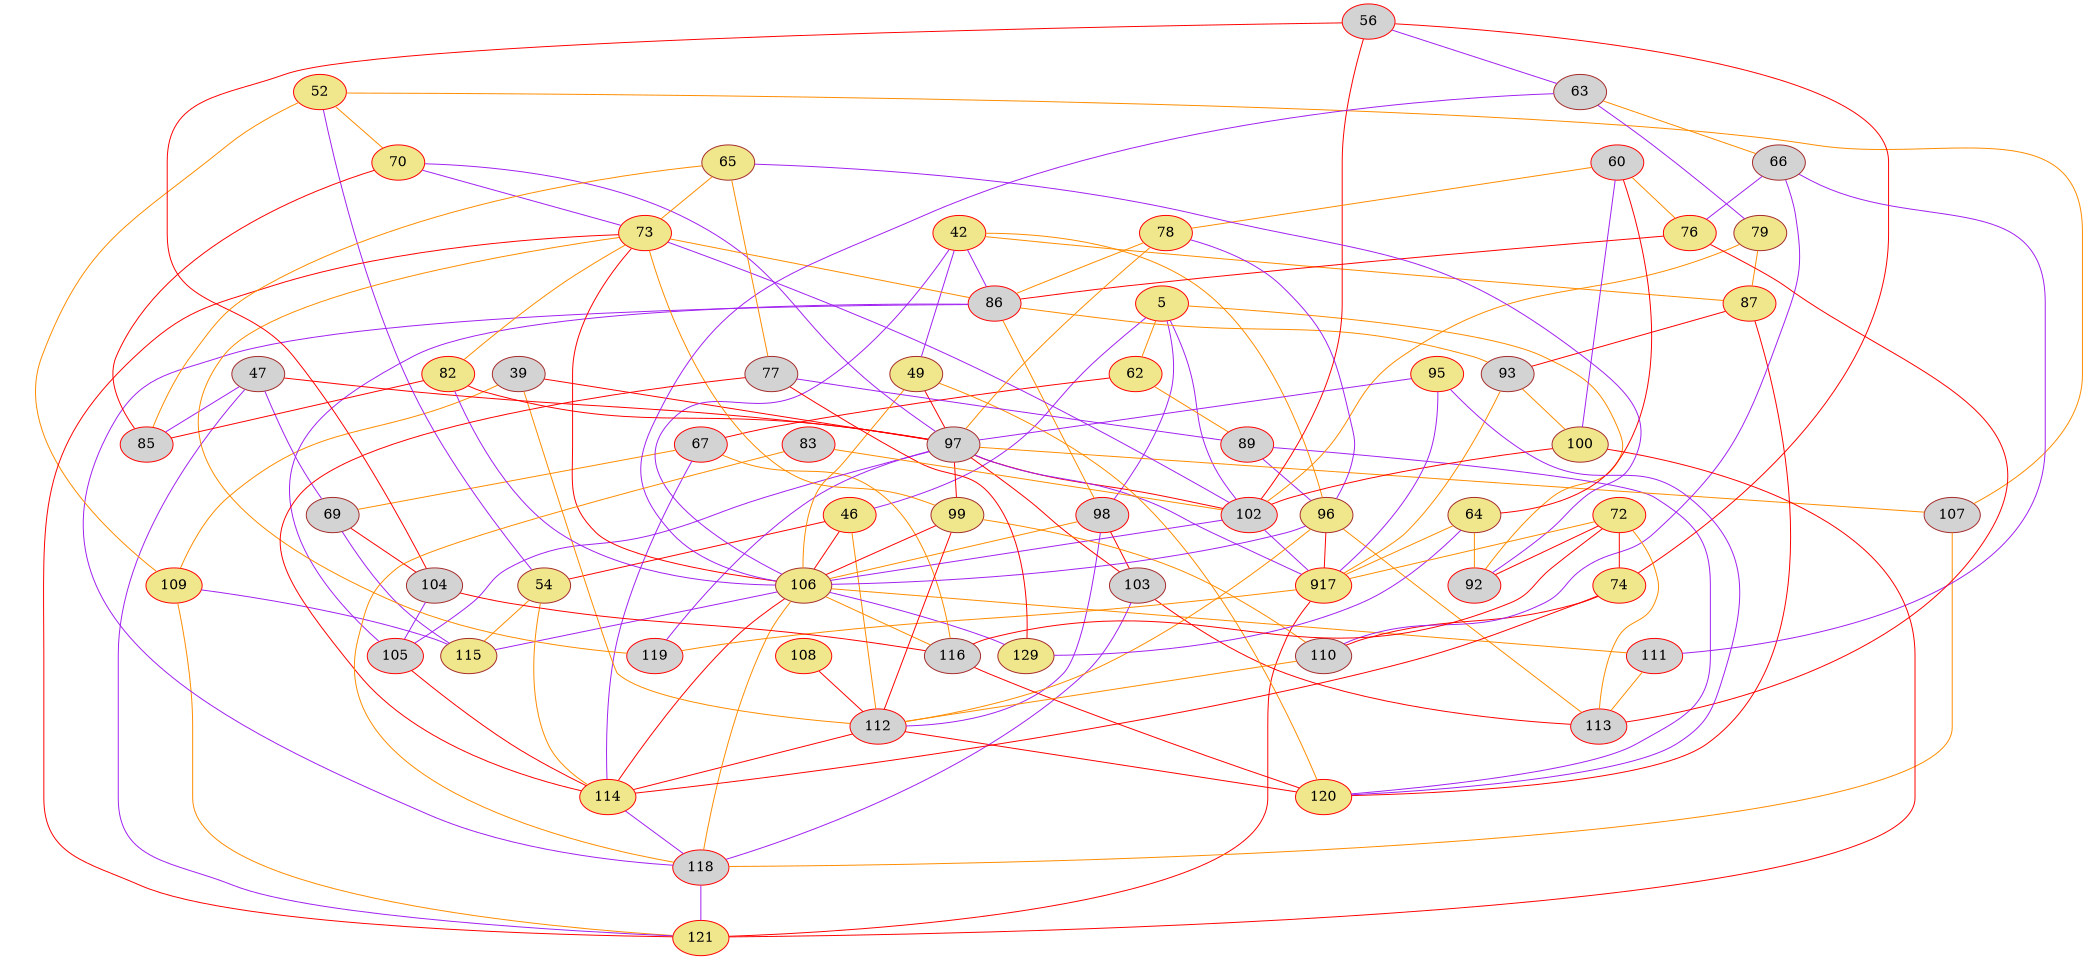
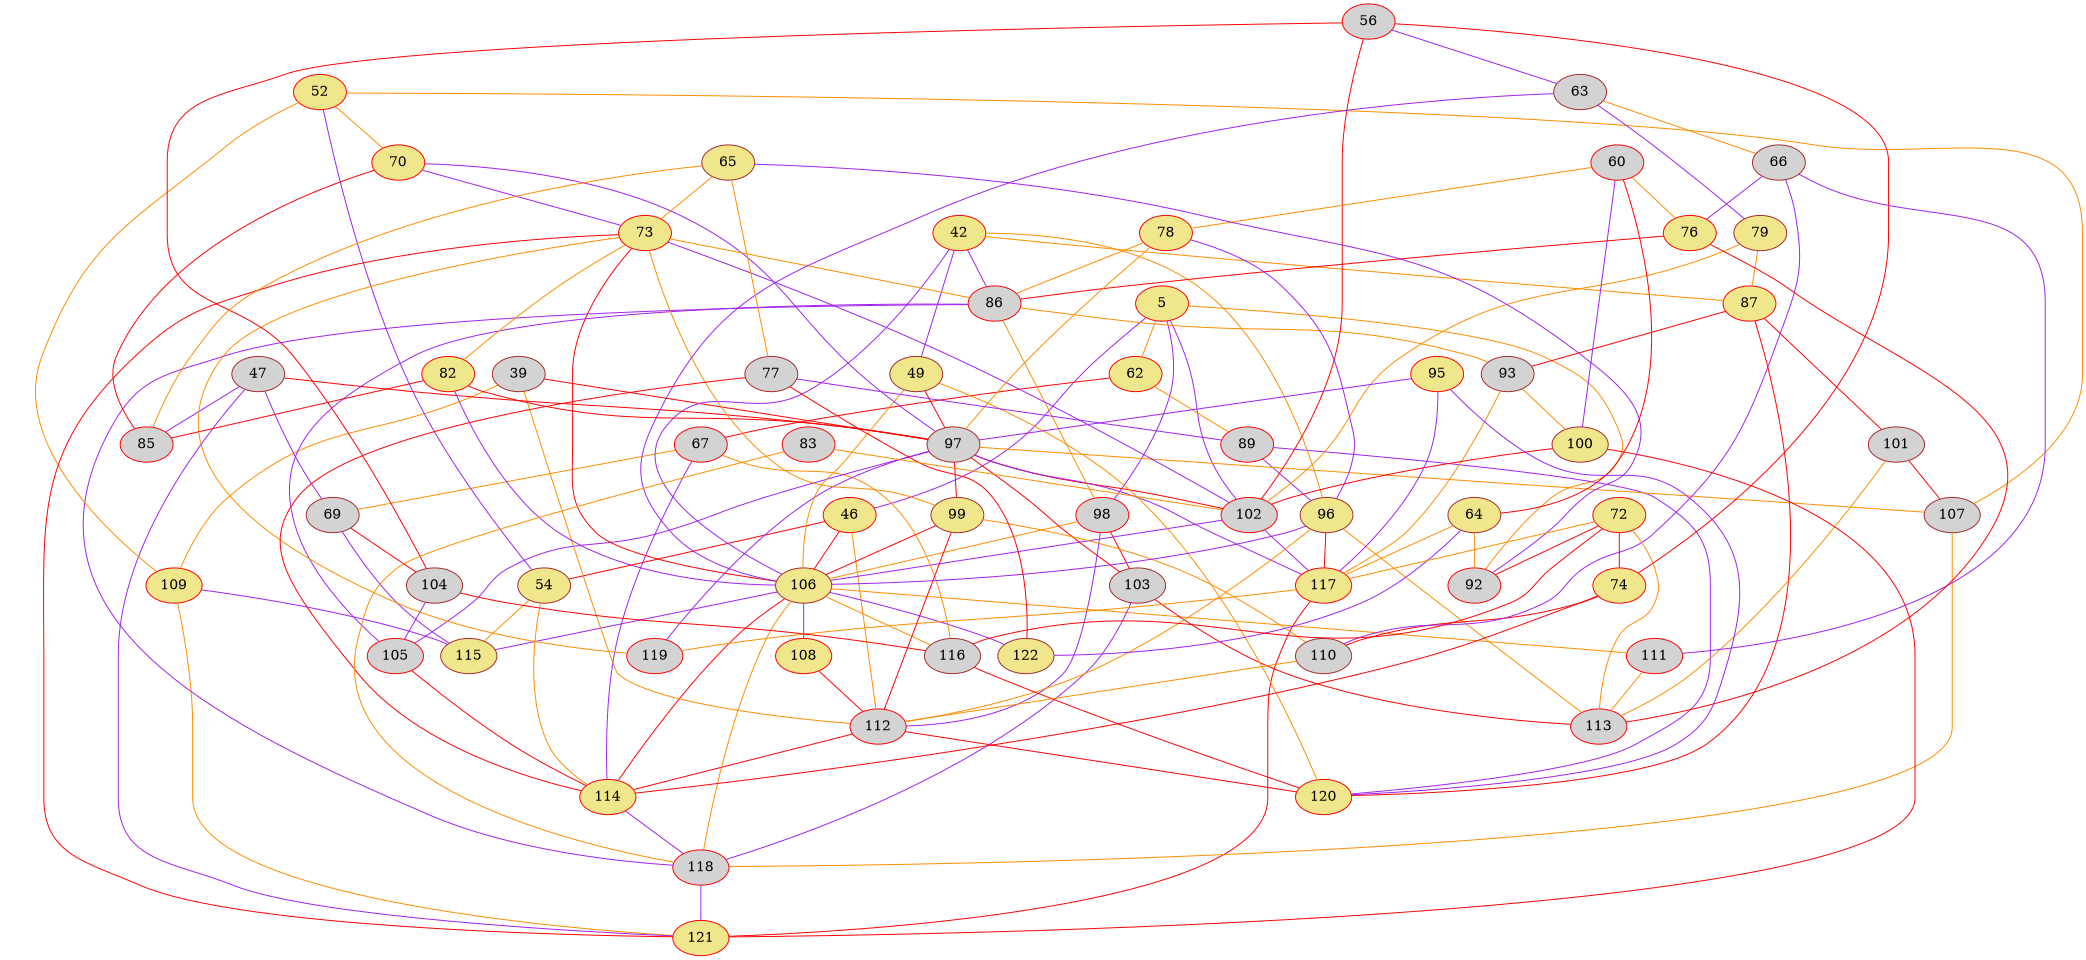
none -> (1896, 445)
(1324, 586) -> (1324, 586)
none -> (804, 621)
(1026, 656) -> (1026, 656)
